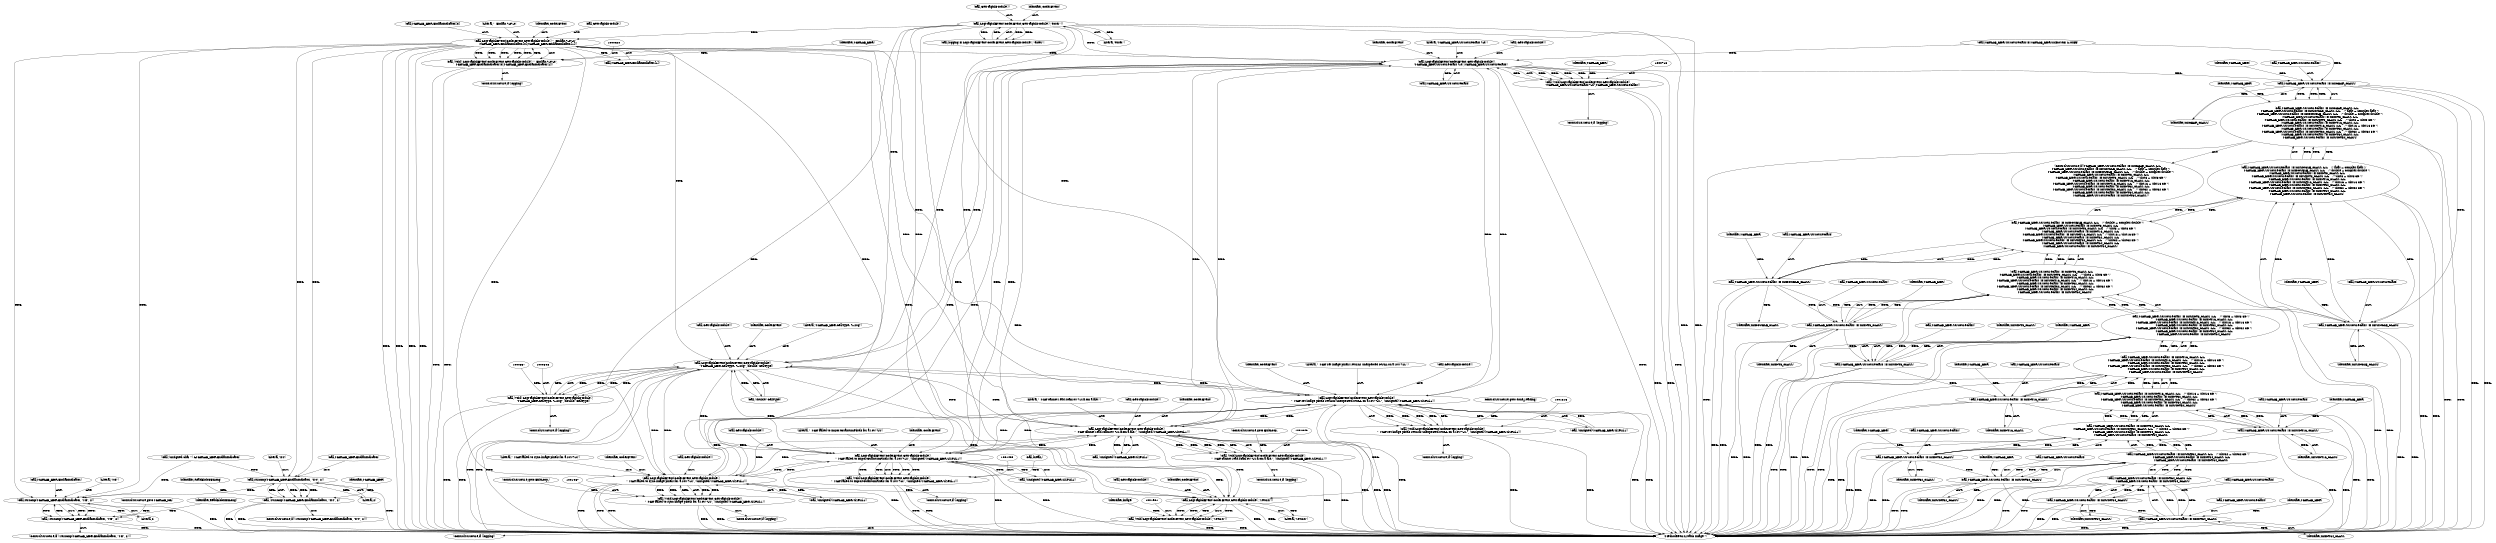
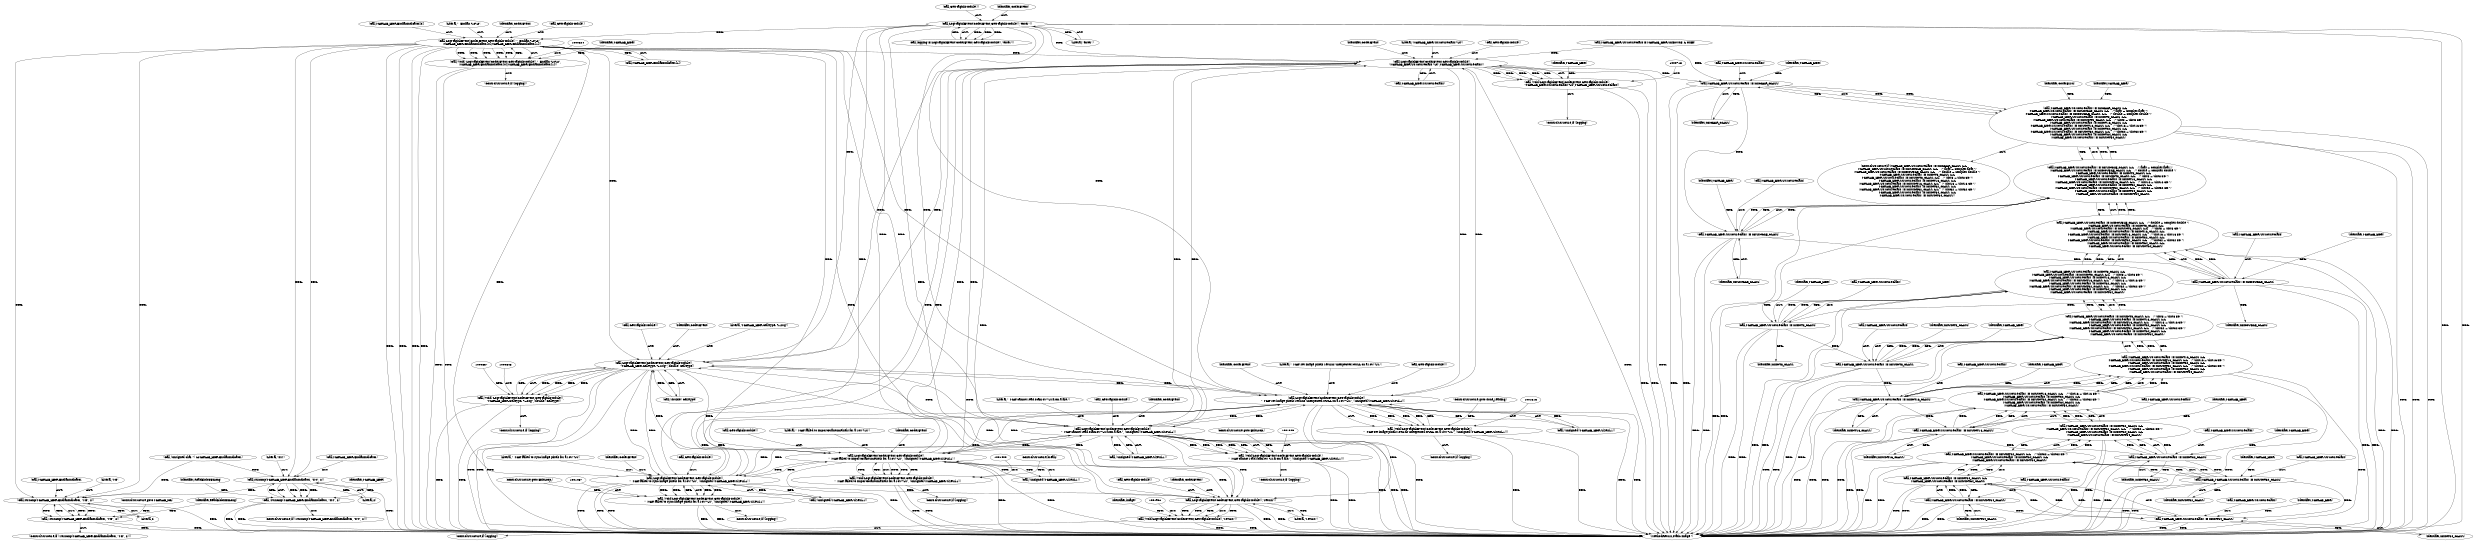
none -> (2060, 84)
(2060, 309) -> (1996, 256)
(1809, 346) -> none
(2305, 445) -> (1926, 445)
(1034, 458) -> (1039, 458)
(2001, 480) -> (2238, 480)
